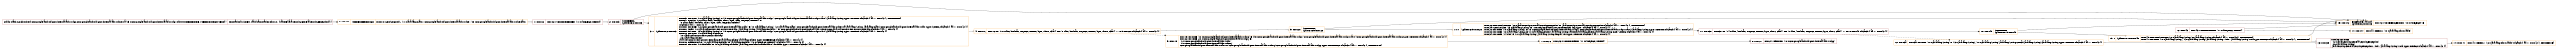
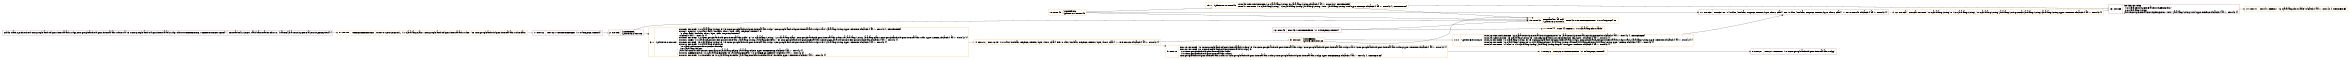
(1933, 31) -> (1392, 12)
